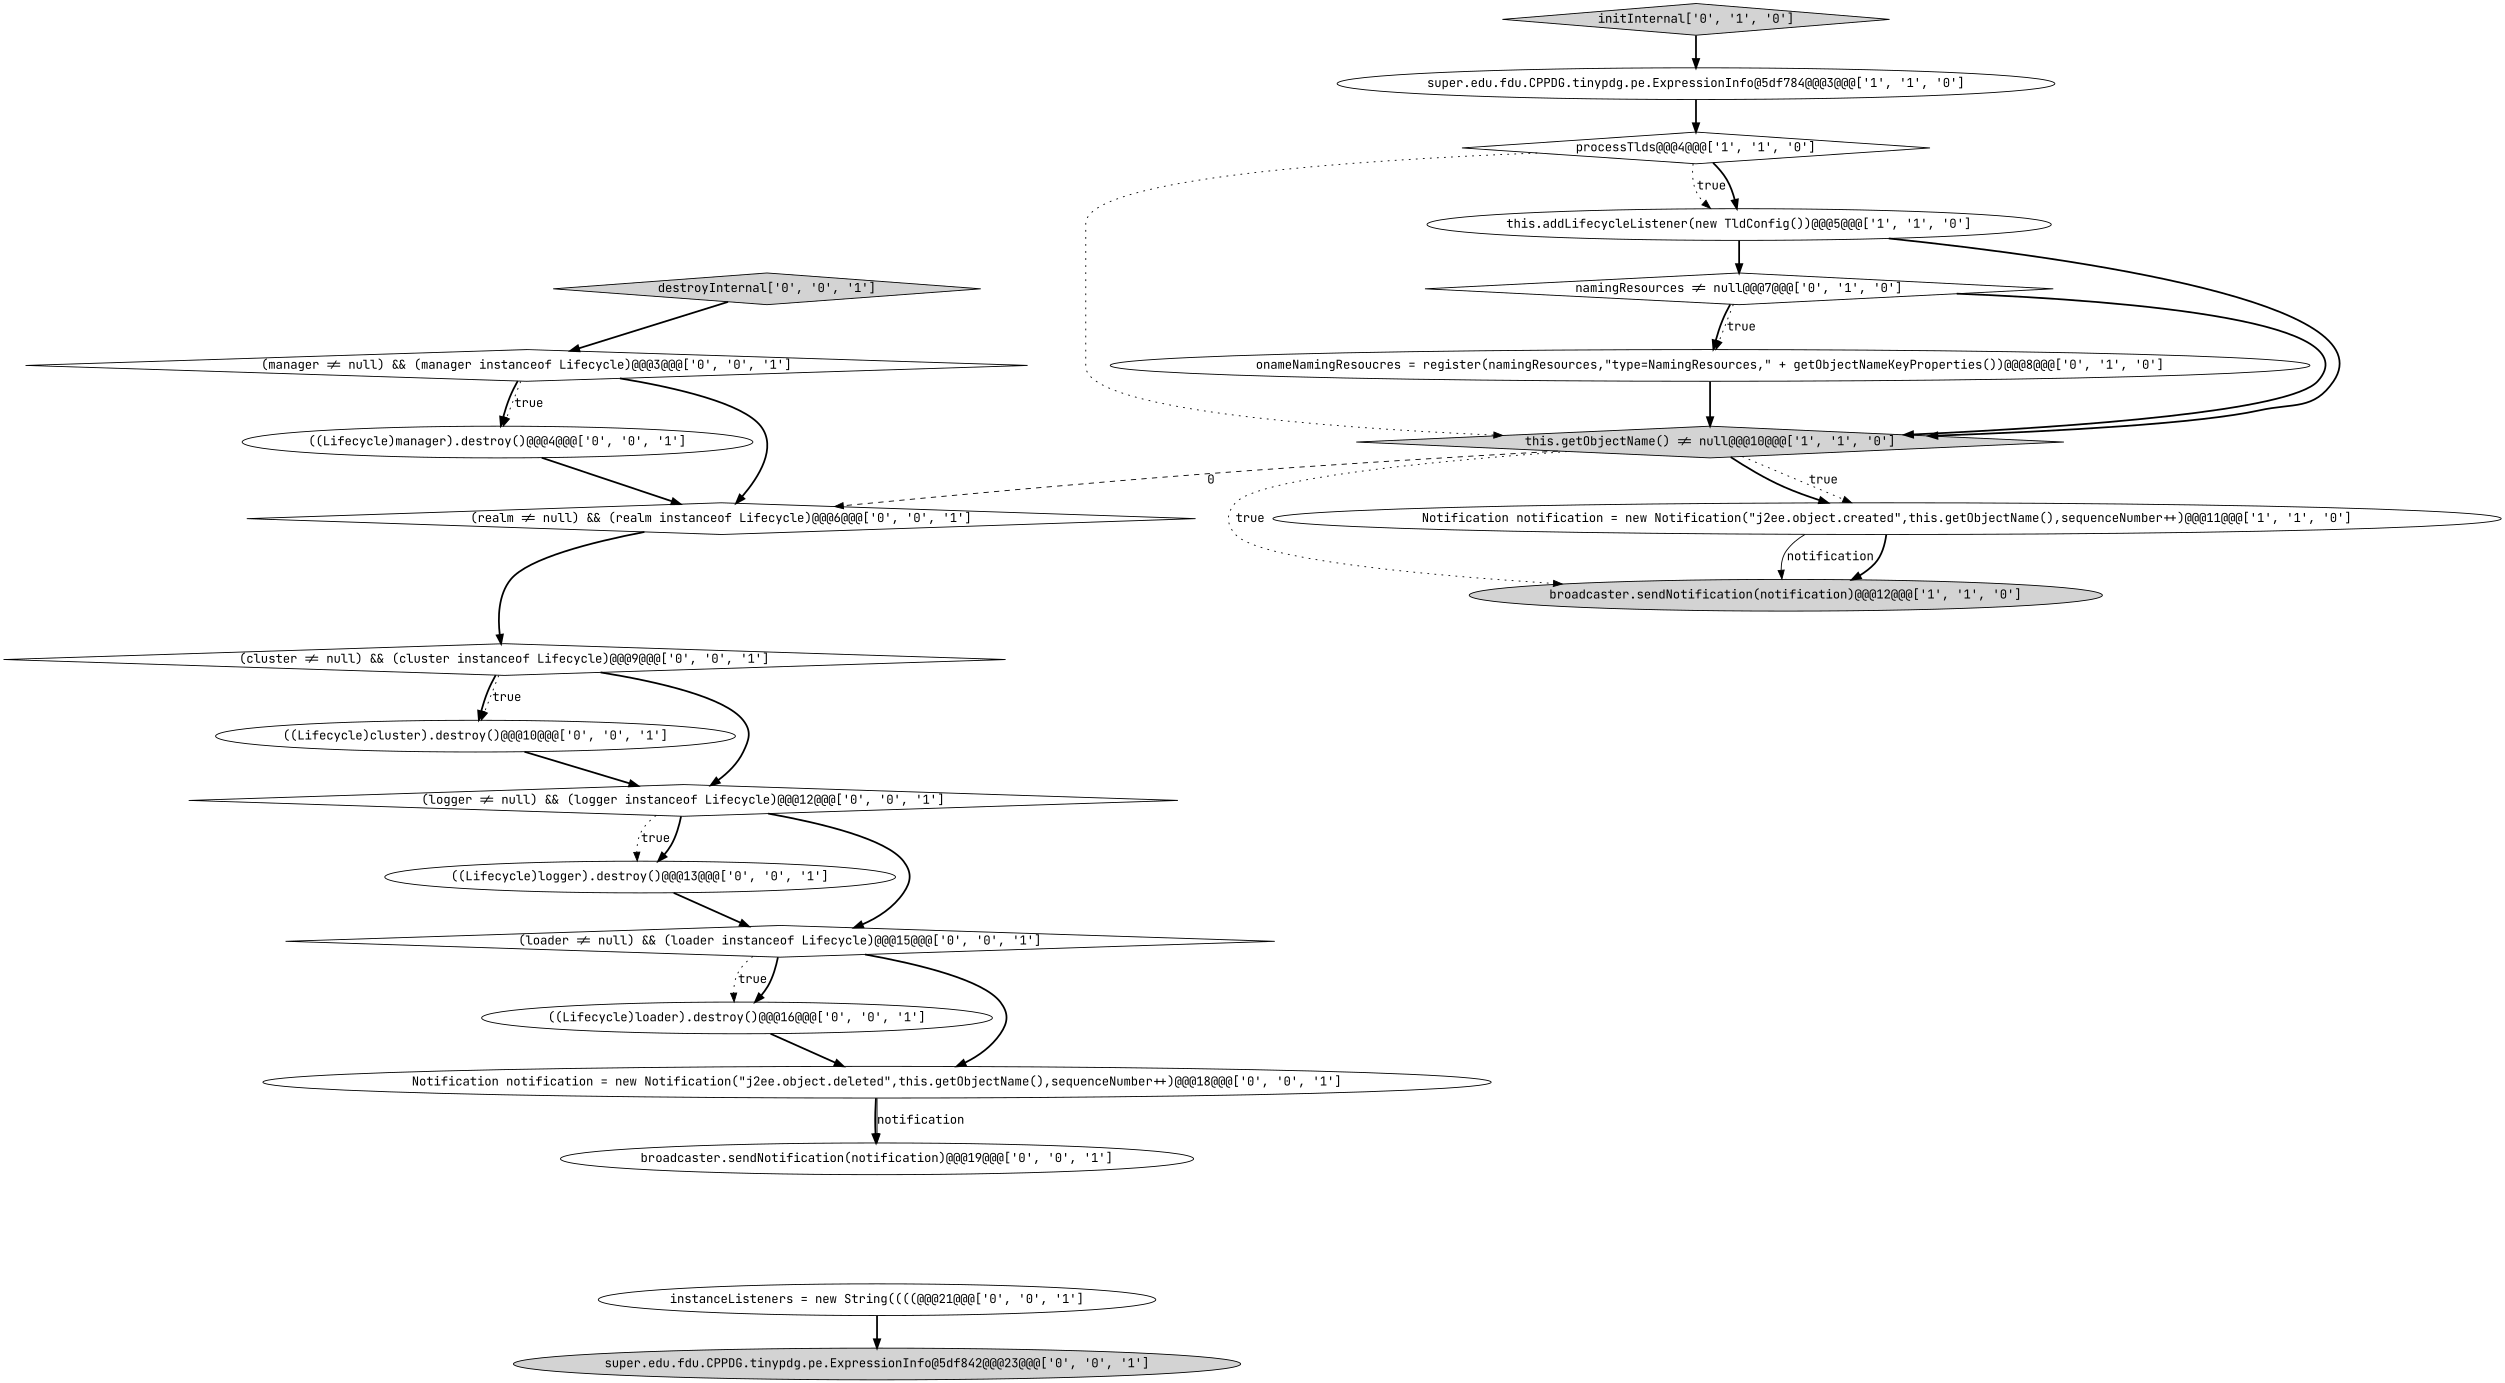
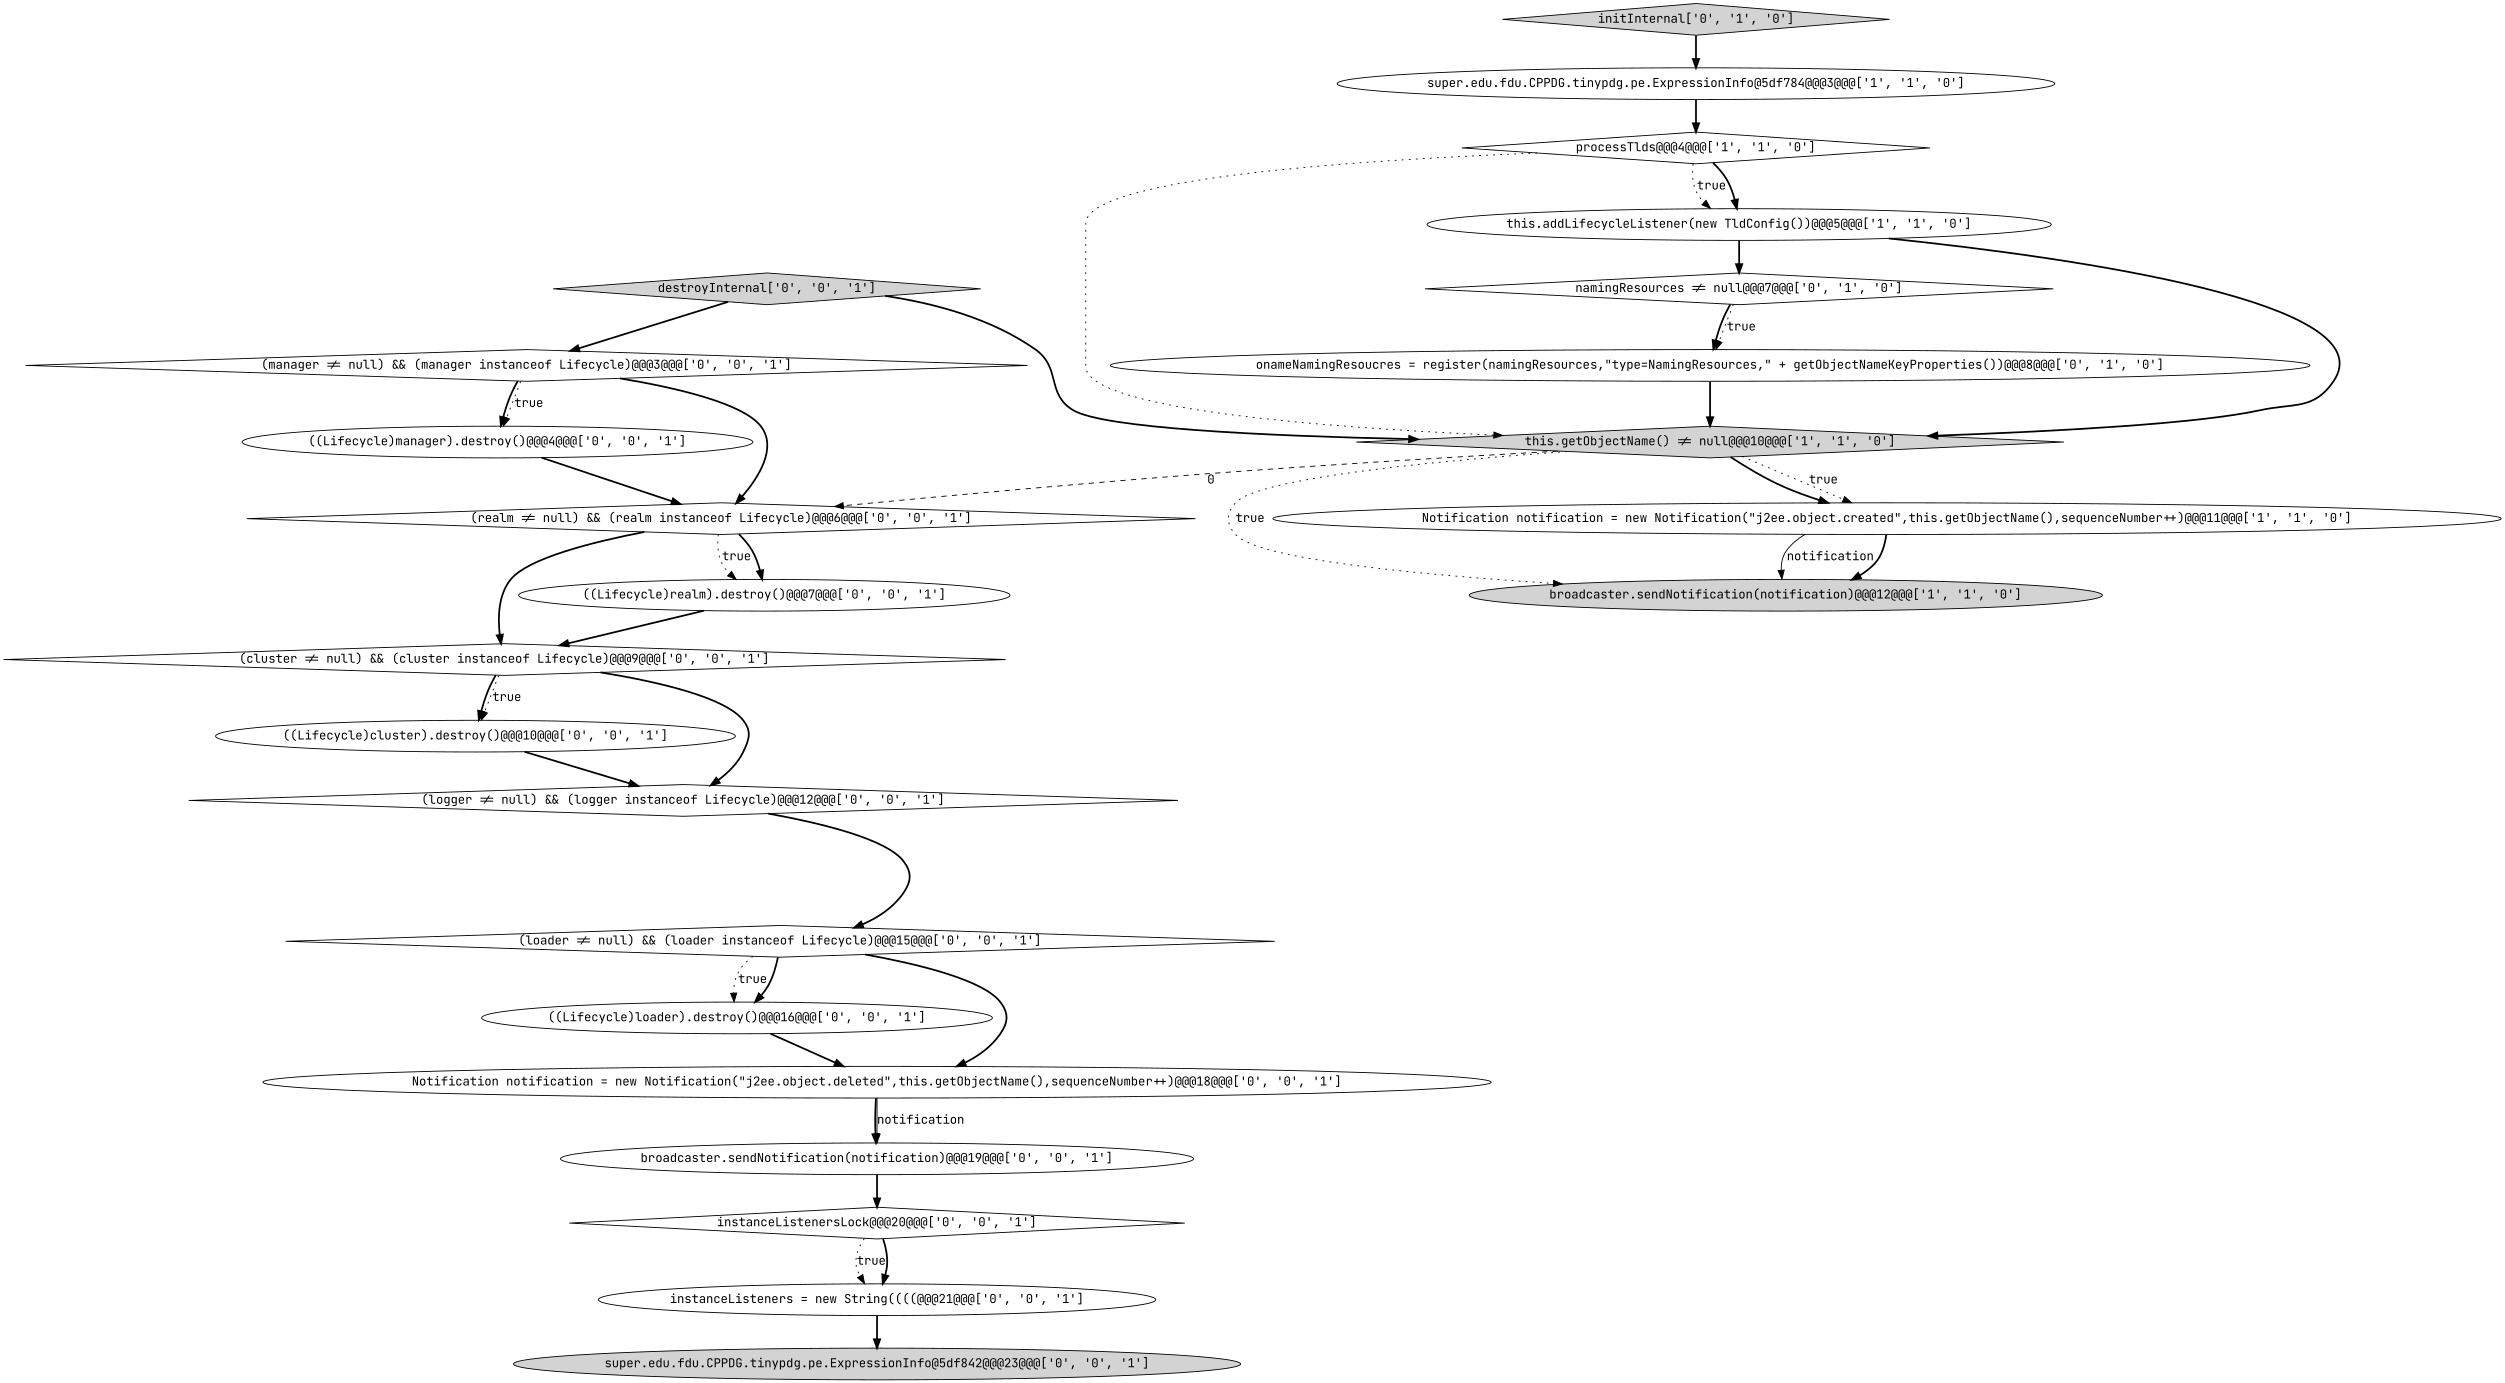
(2314, 383) -> (1123, 423)
none -> (764, 595)
(640, 877) -> none
none -> (877, 1223)
